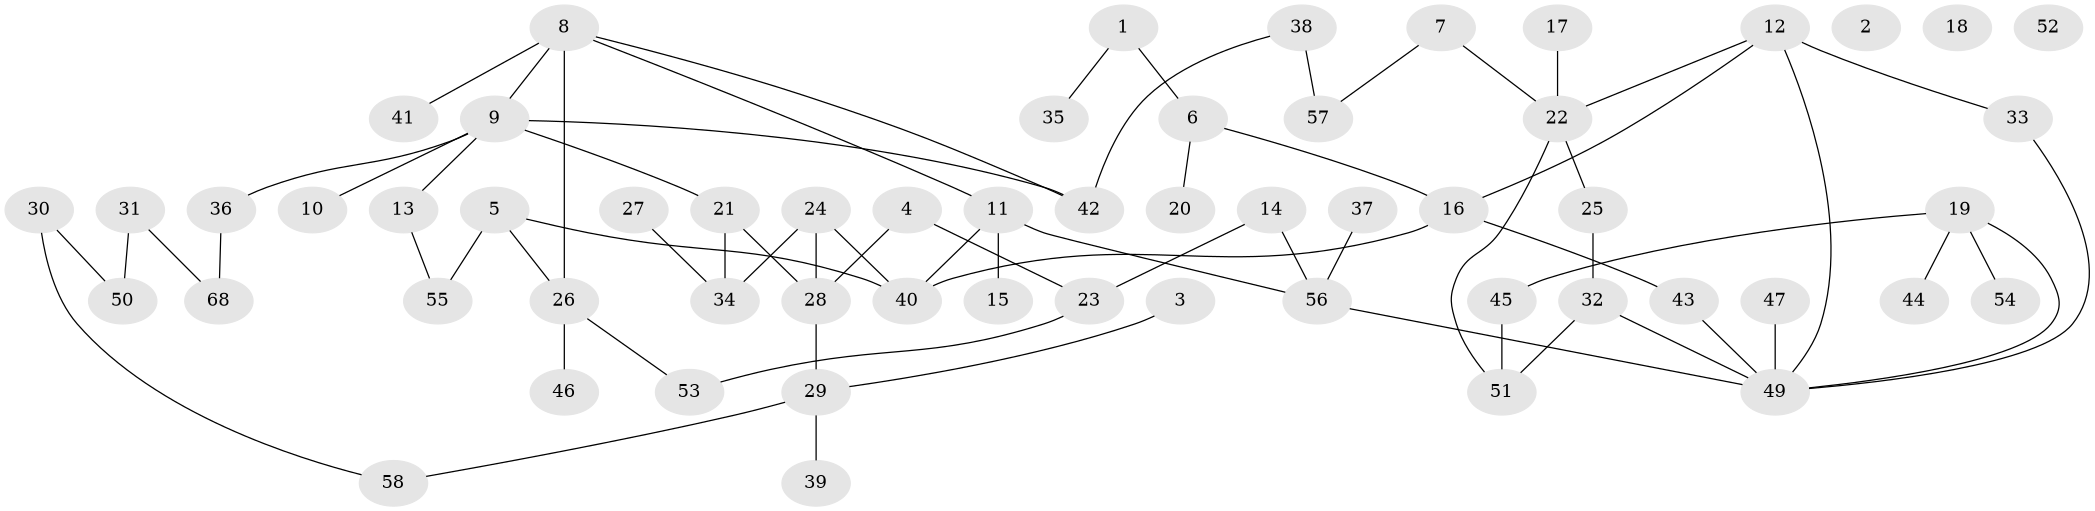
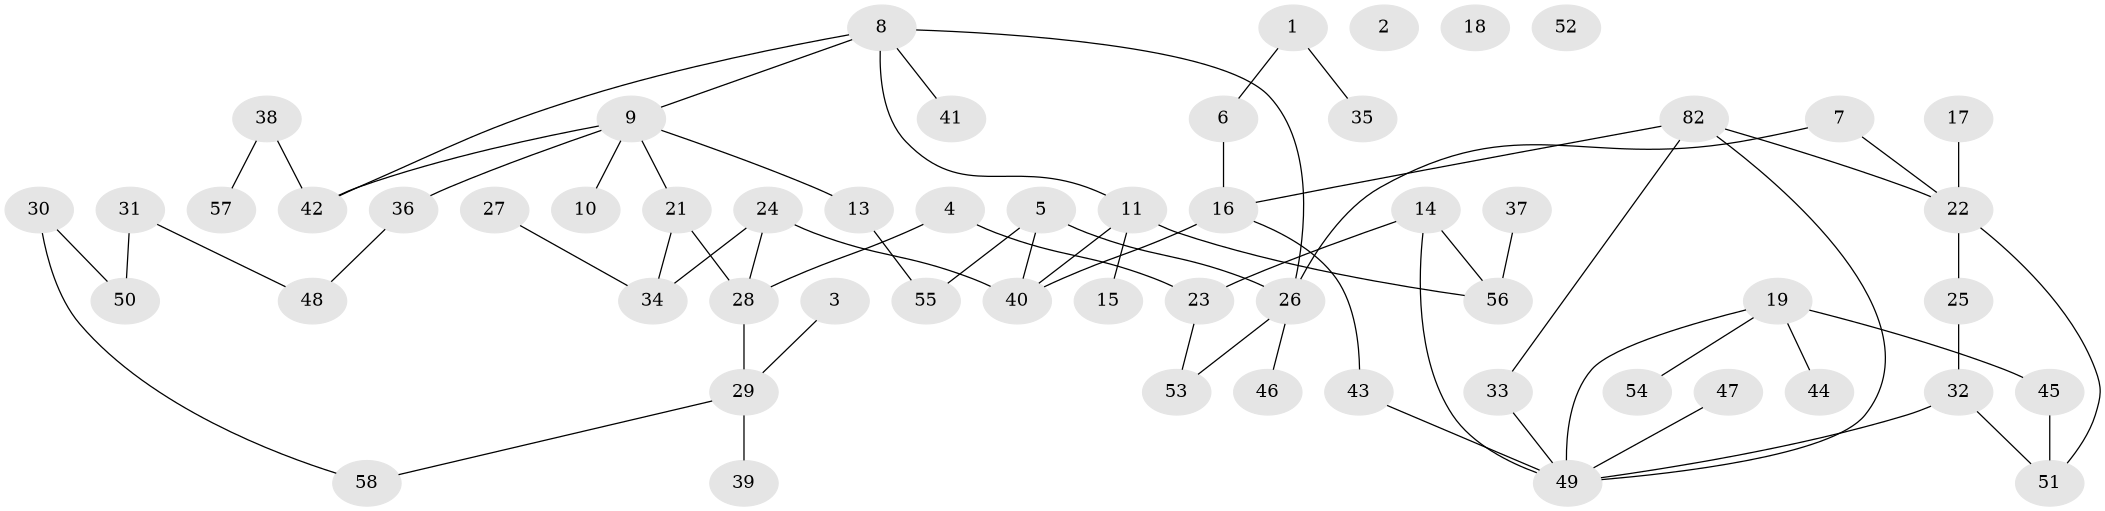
(1775, 28) -> (1694, 119)
(1380, 73) -> (1516, 145)
(1181, 210) -> none
(219, 301) -> (313, 301)
(1536, 345) -> (1435, 377)
